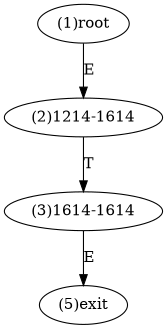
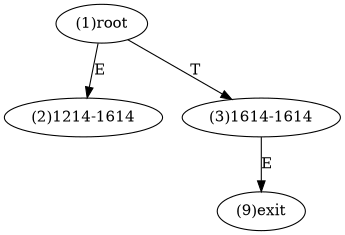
(83, 159) -> (175, 67)
(83, 305) -> (261, 211)
